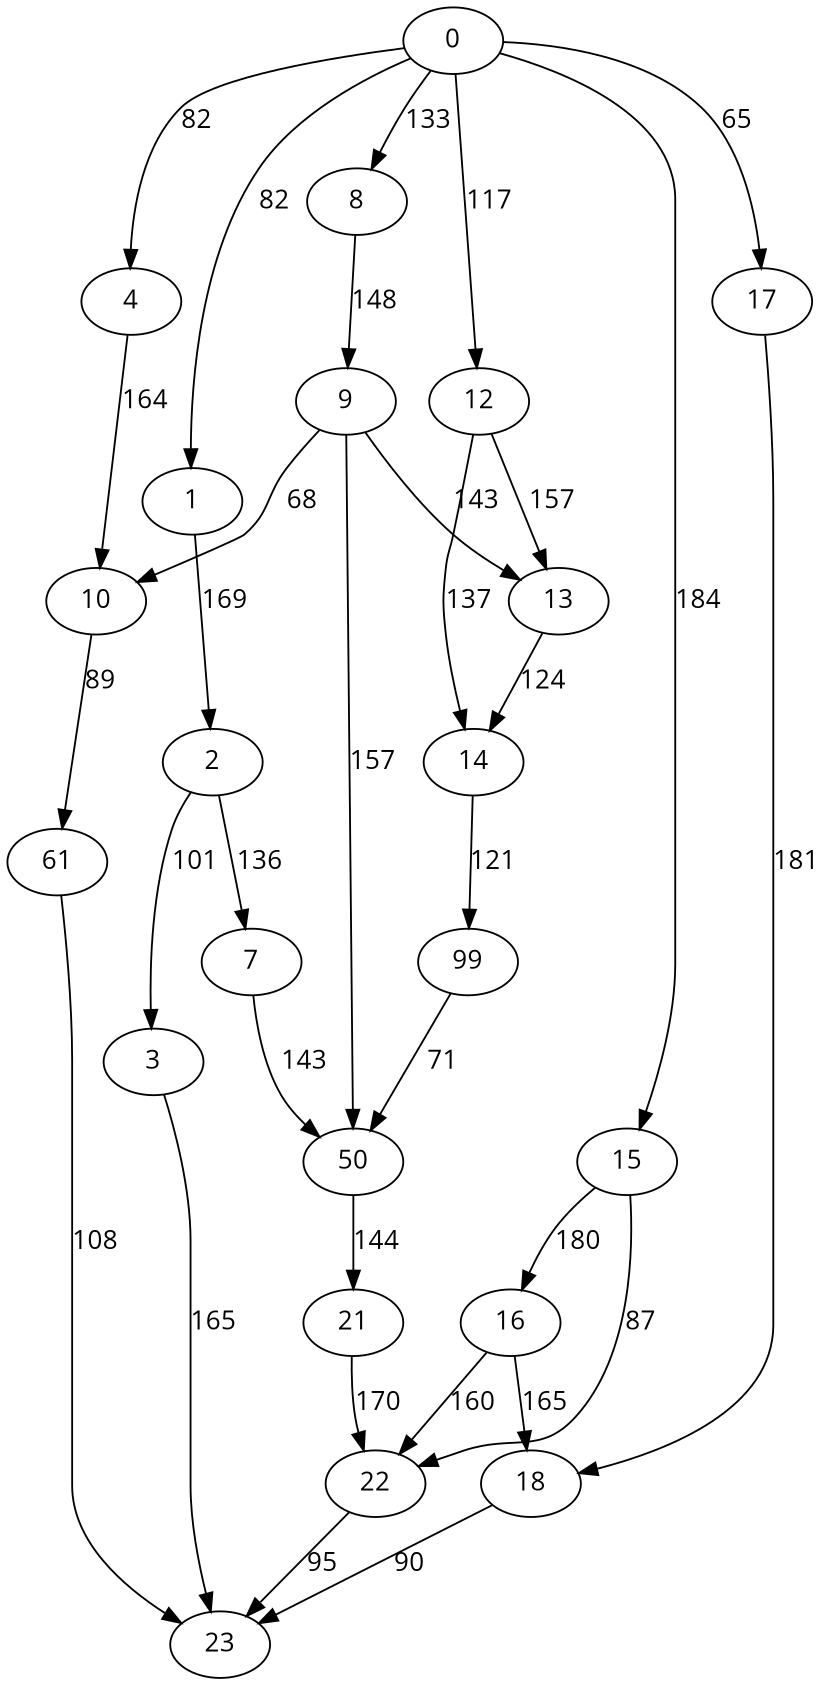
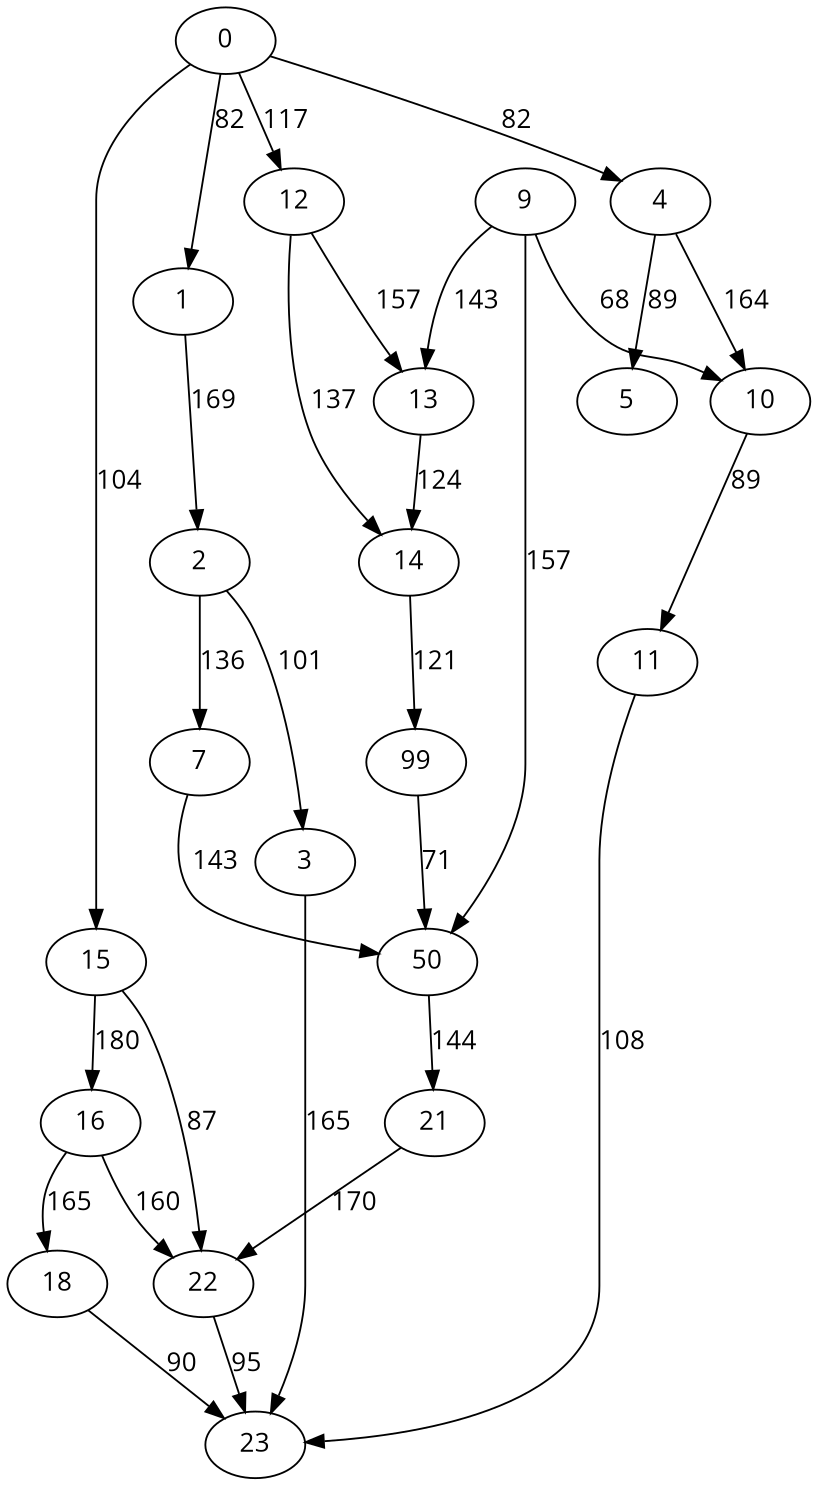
(357, 202) -> none
(762, 302) -> none
none -> (627, 401)
(698, 601) -> (119, 482)
(57, 862) -> (648, 662)
